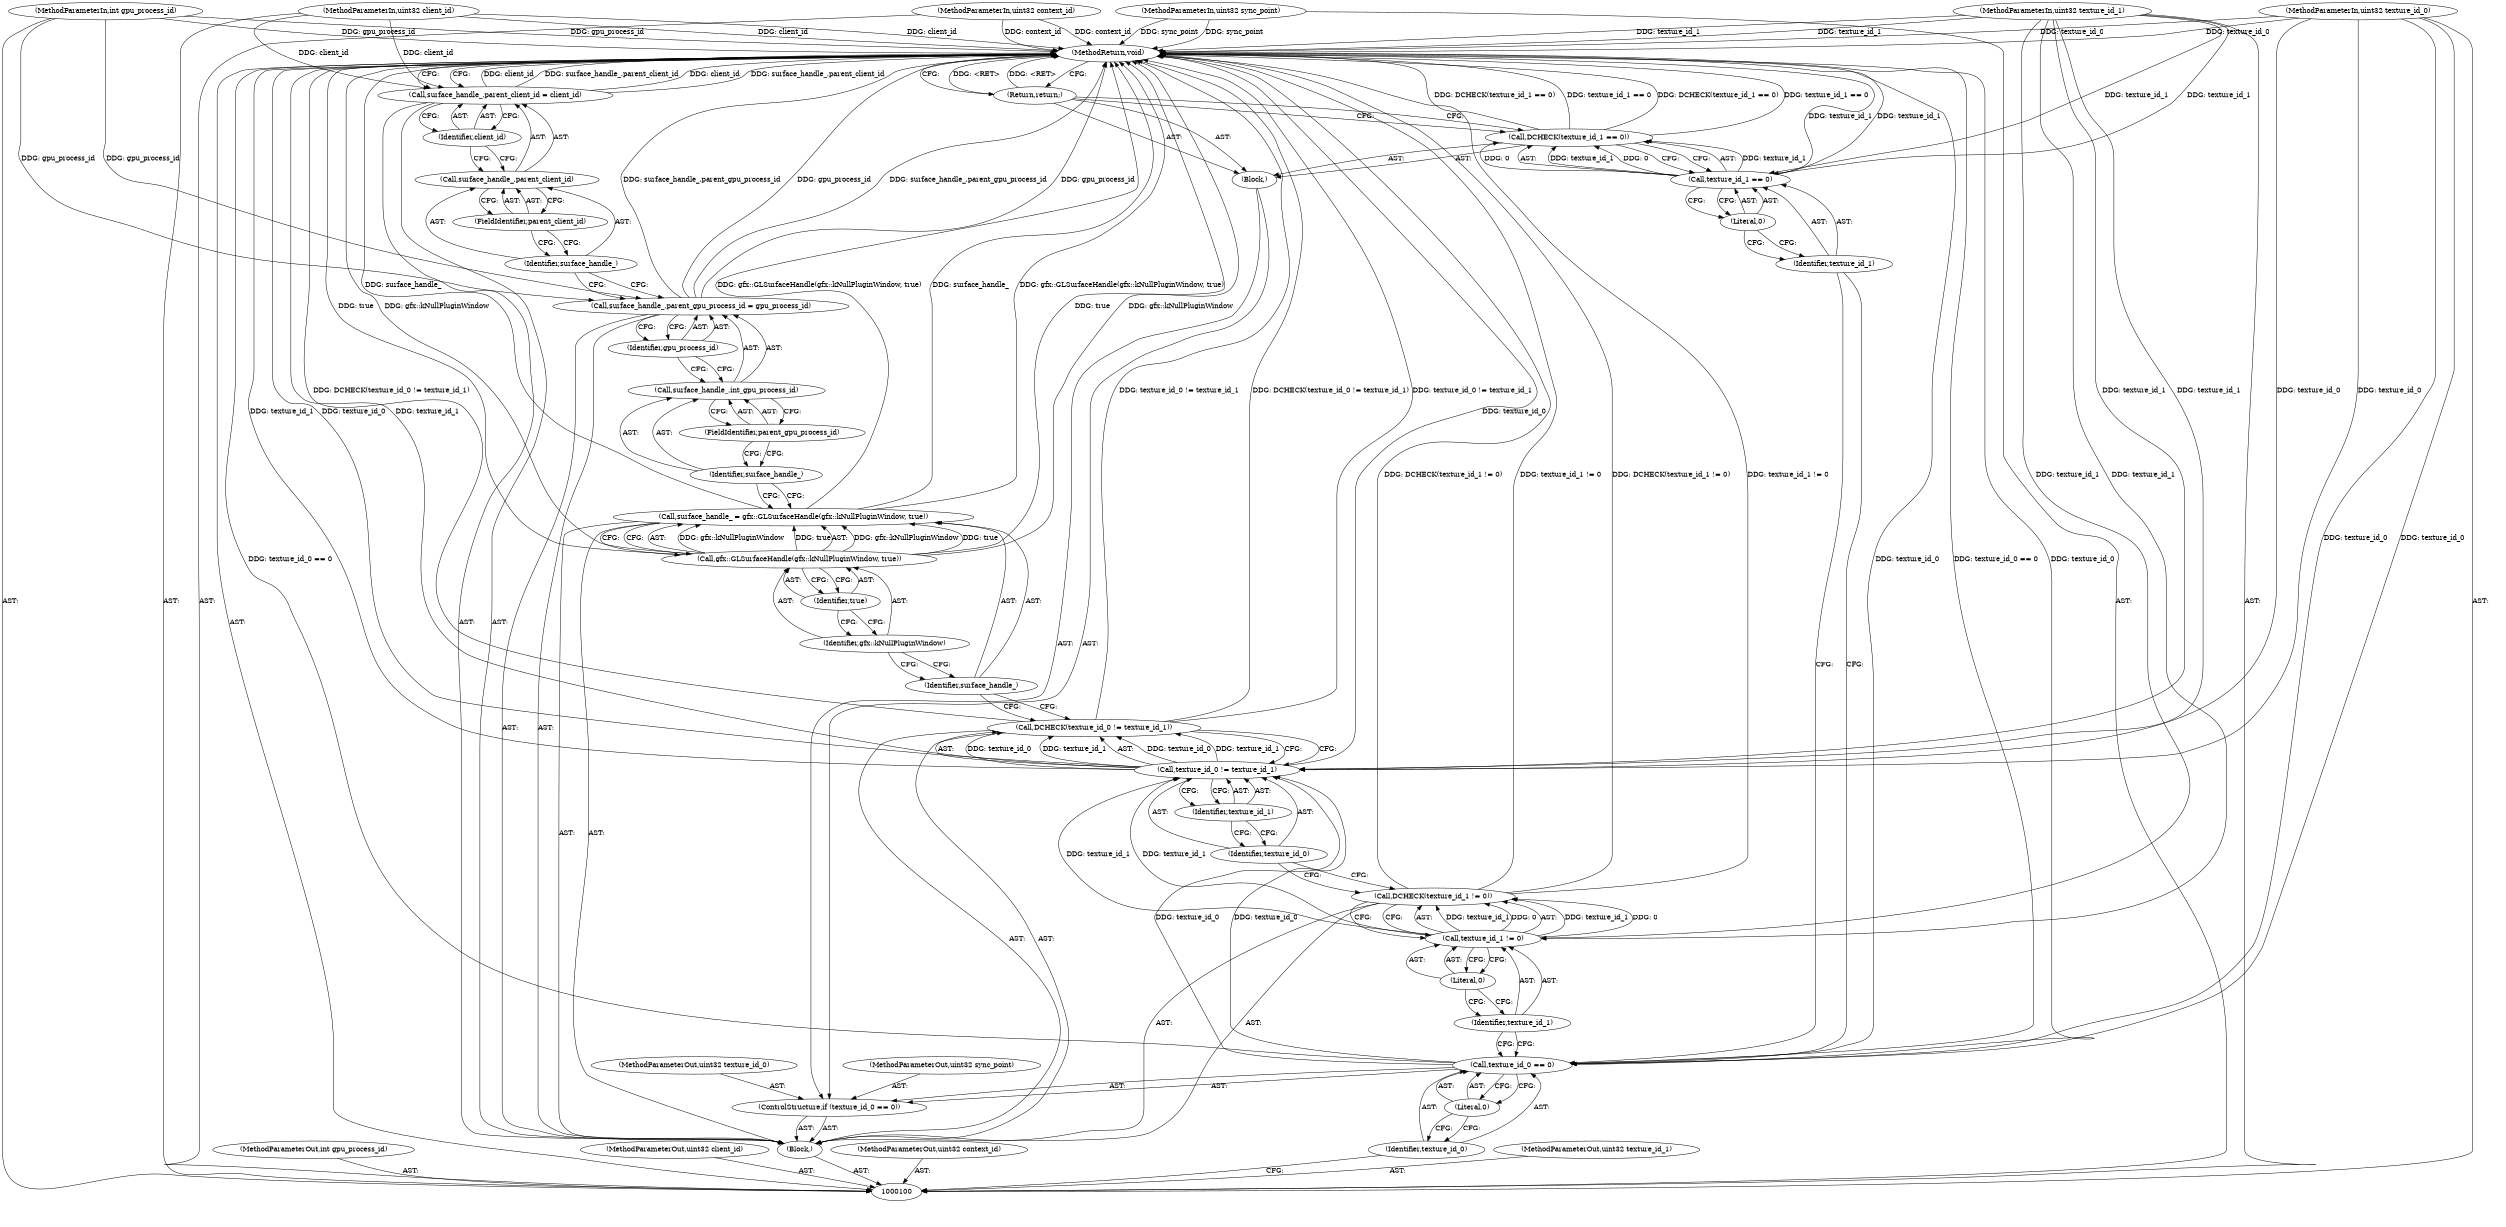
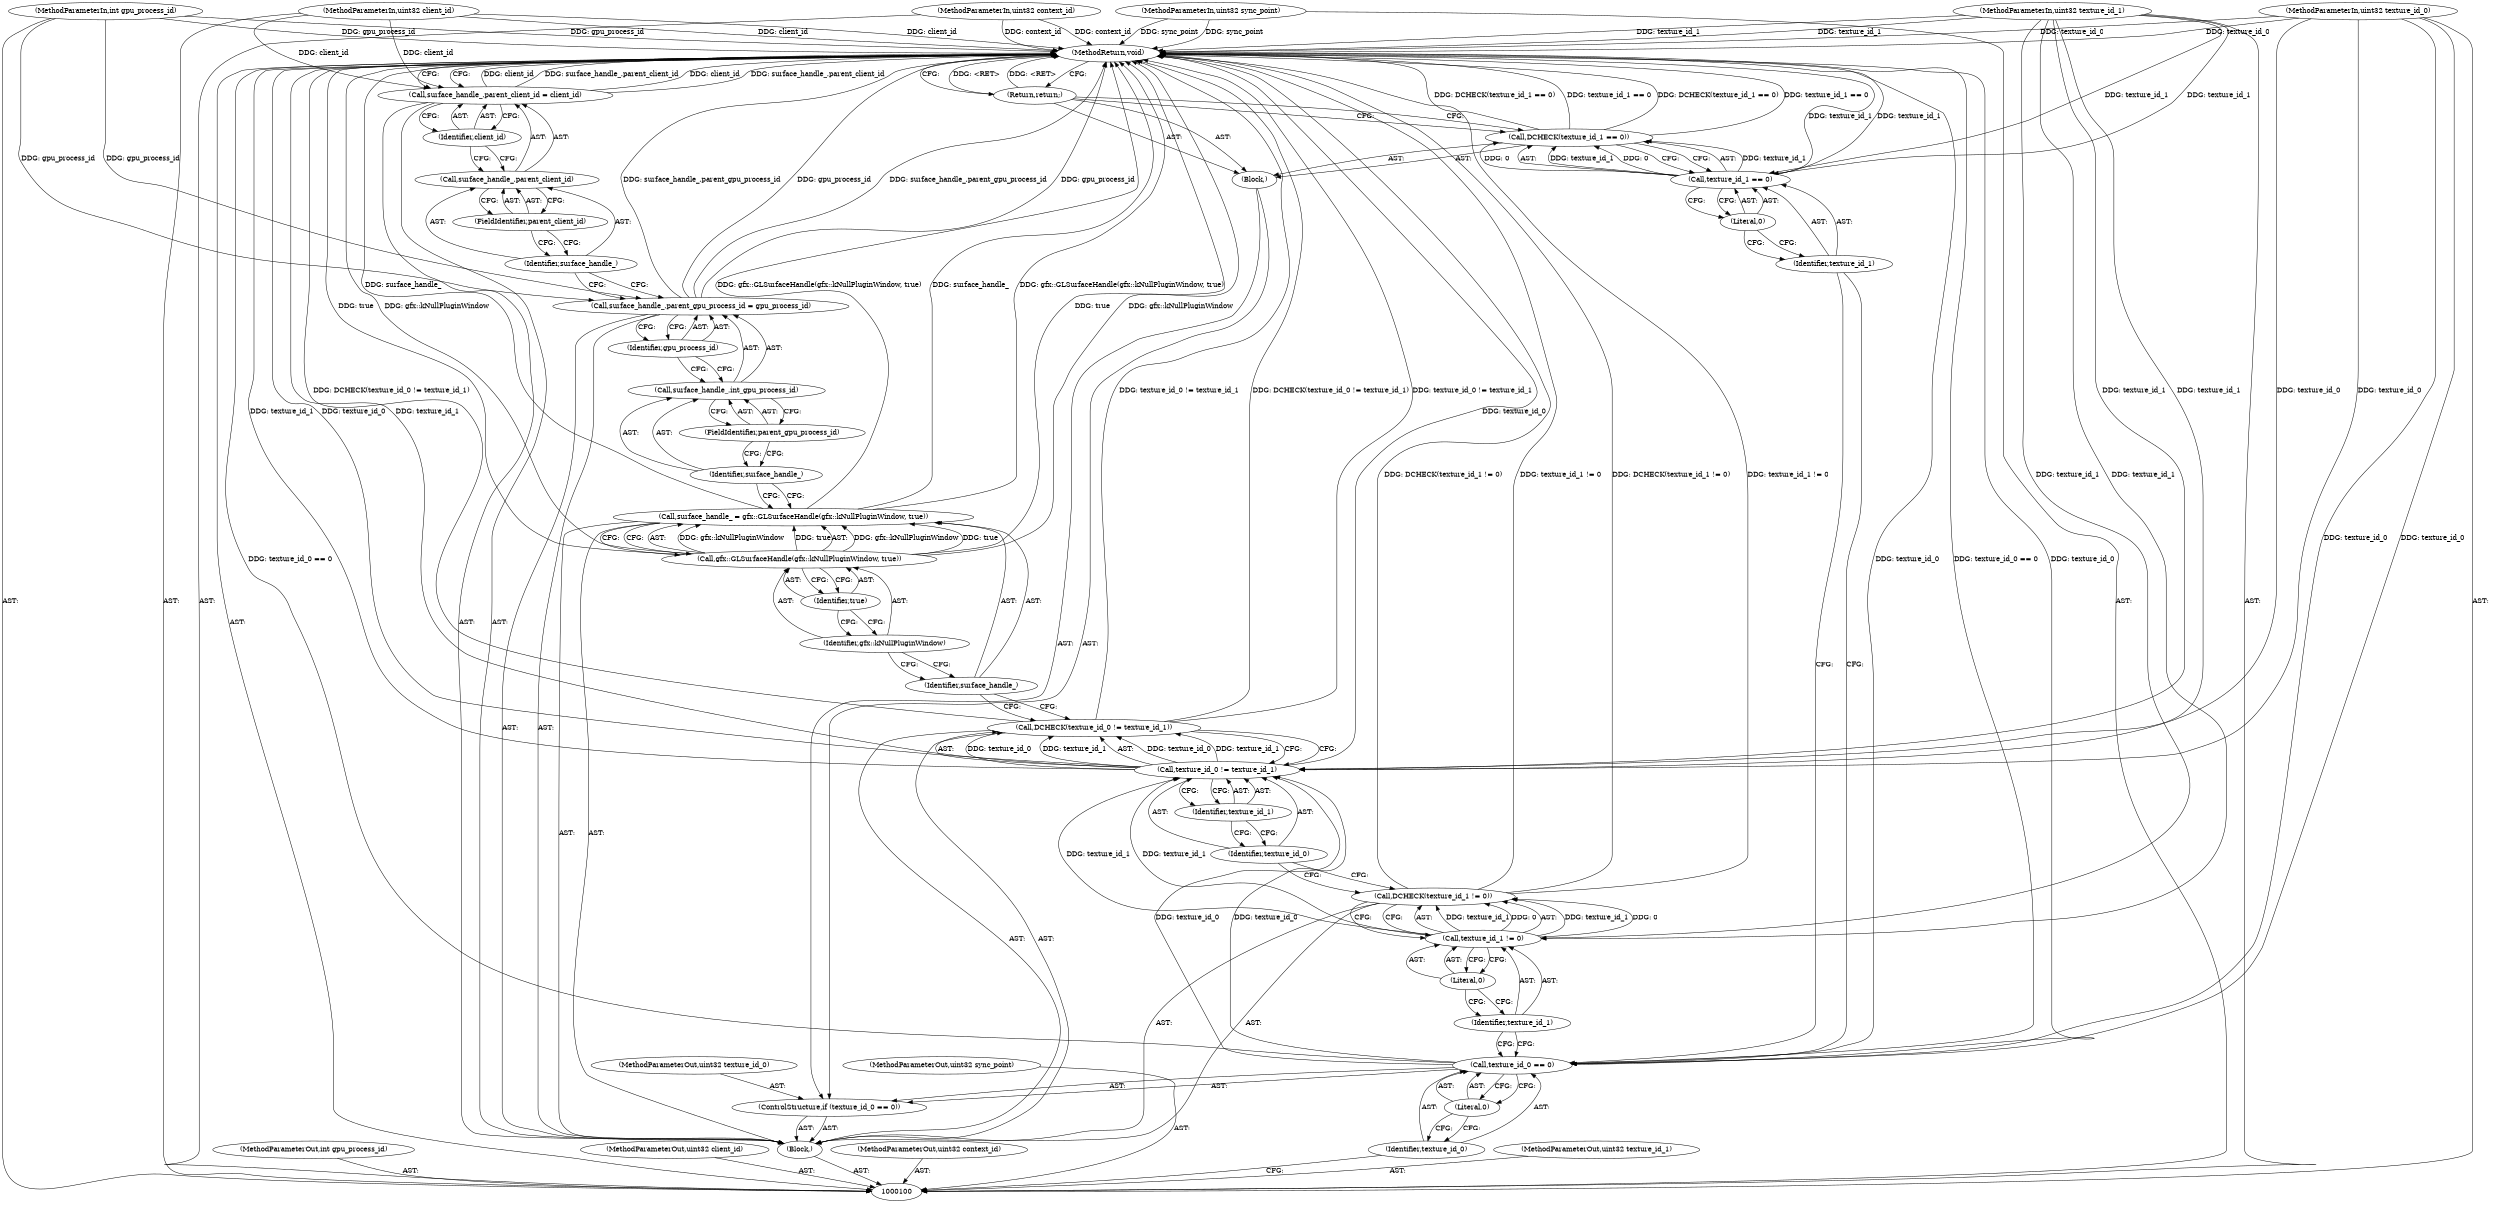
(888, 1086) -> (1142, 1149)
